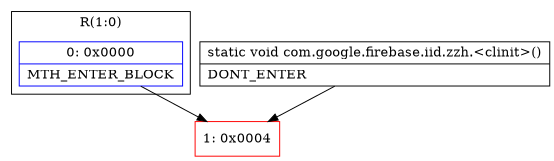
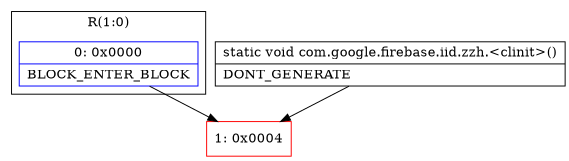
(101, 74) -> (109, 74)
(257, 74) -> (287, 74)
